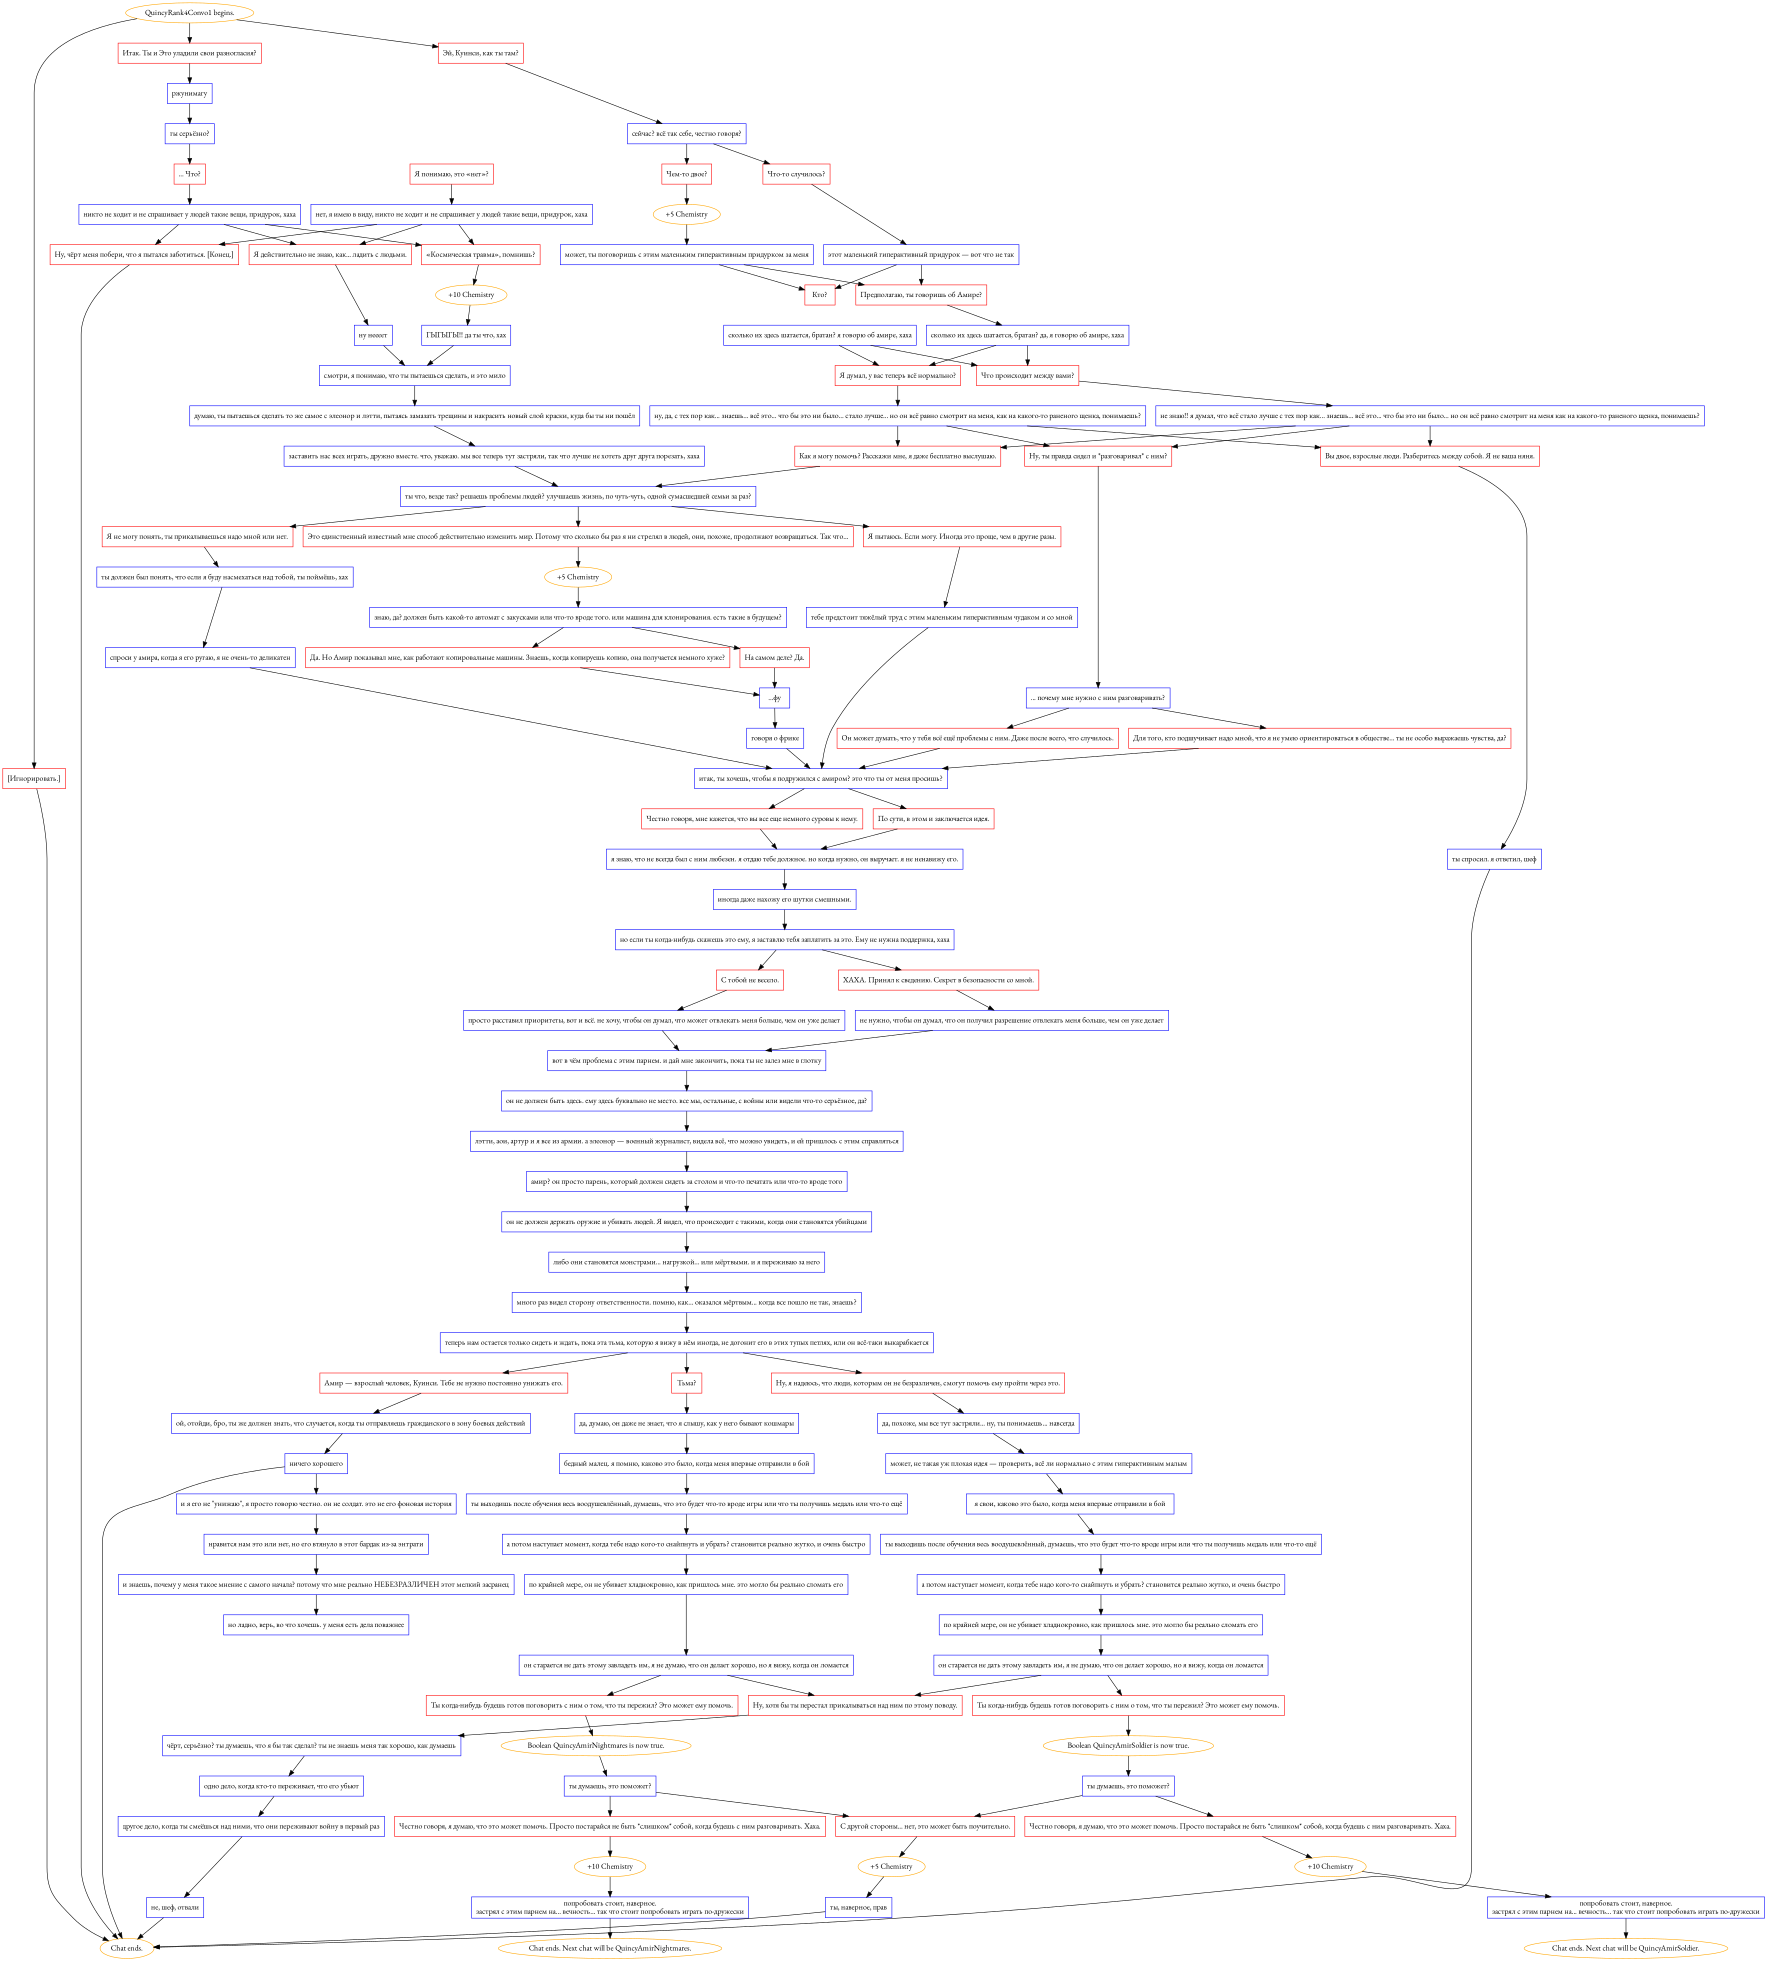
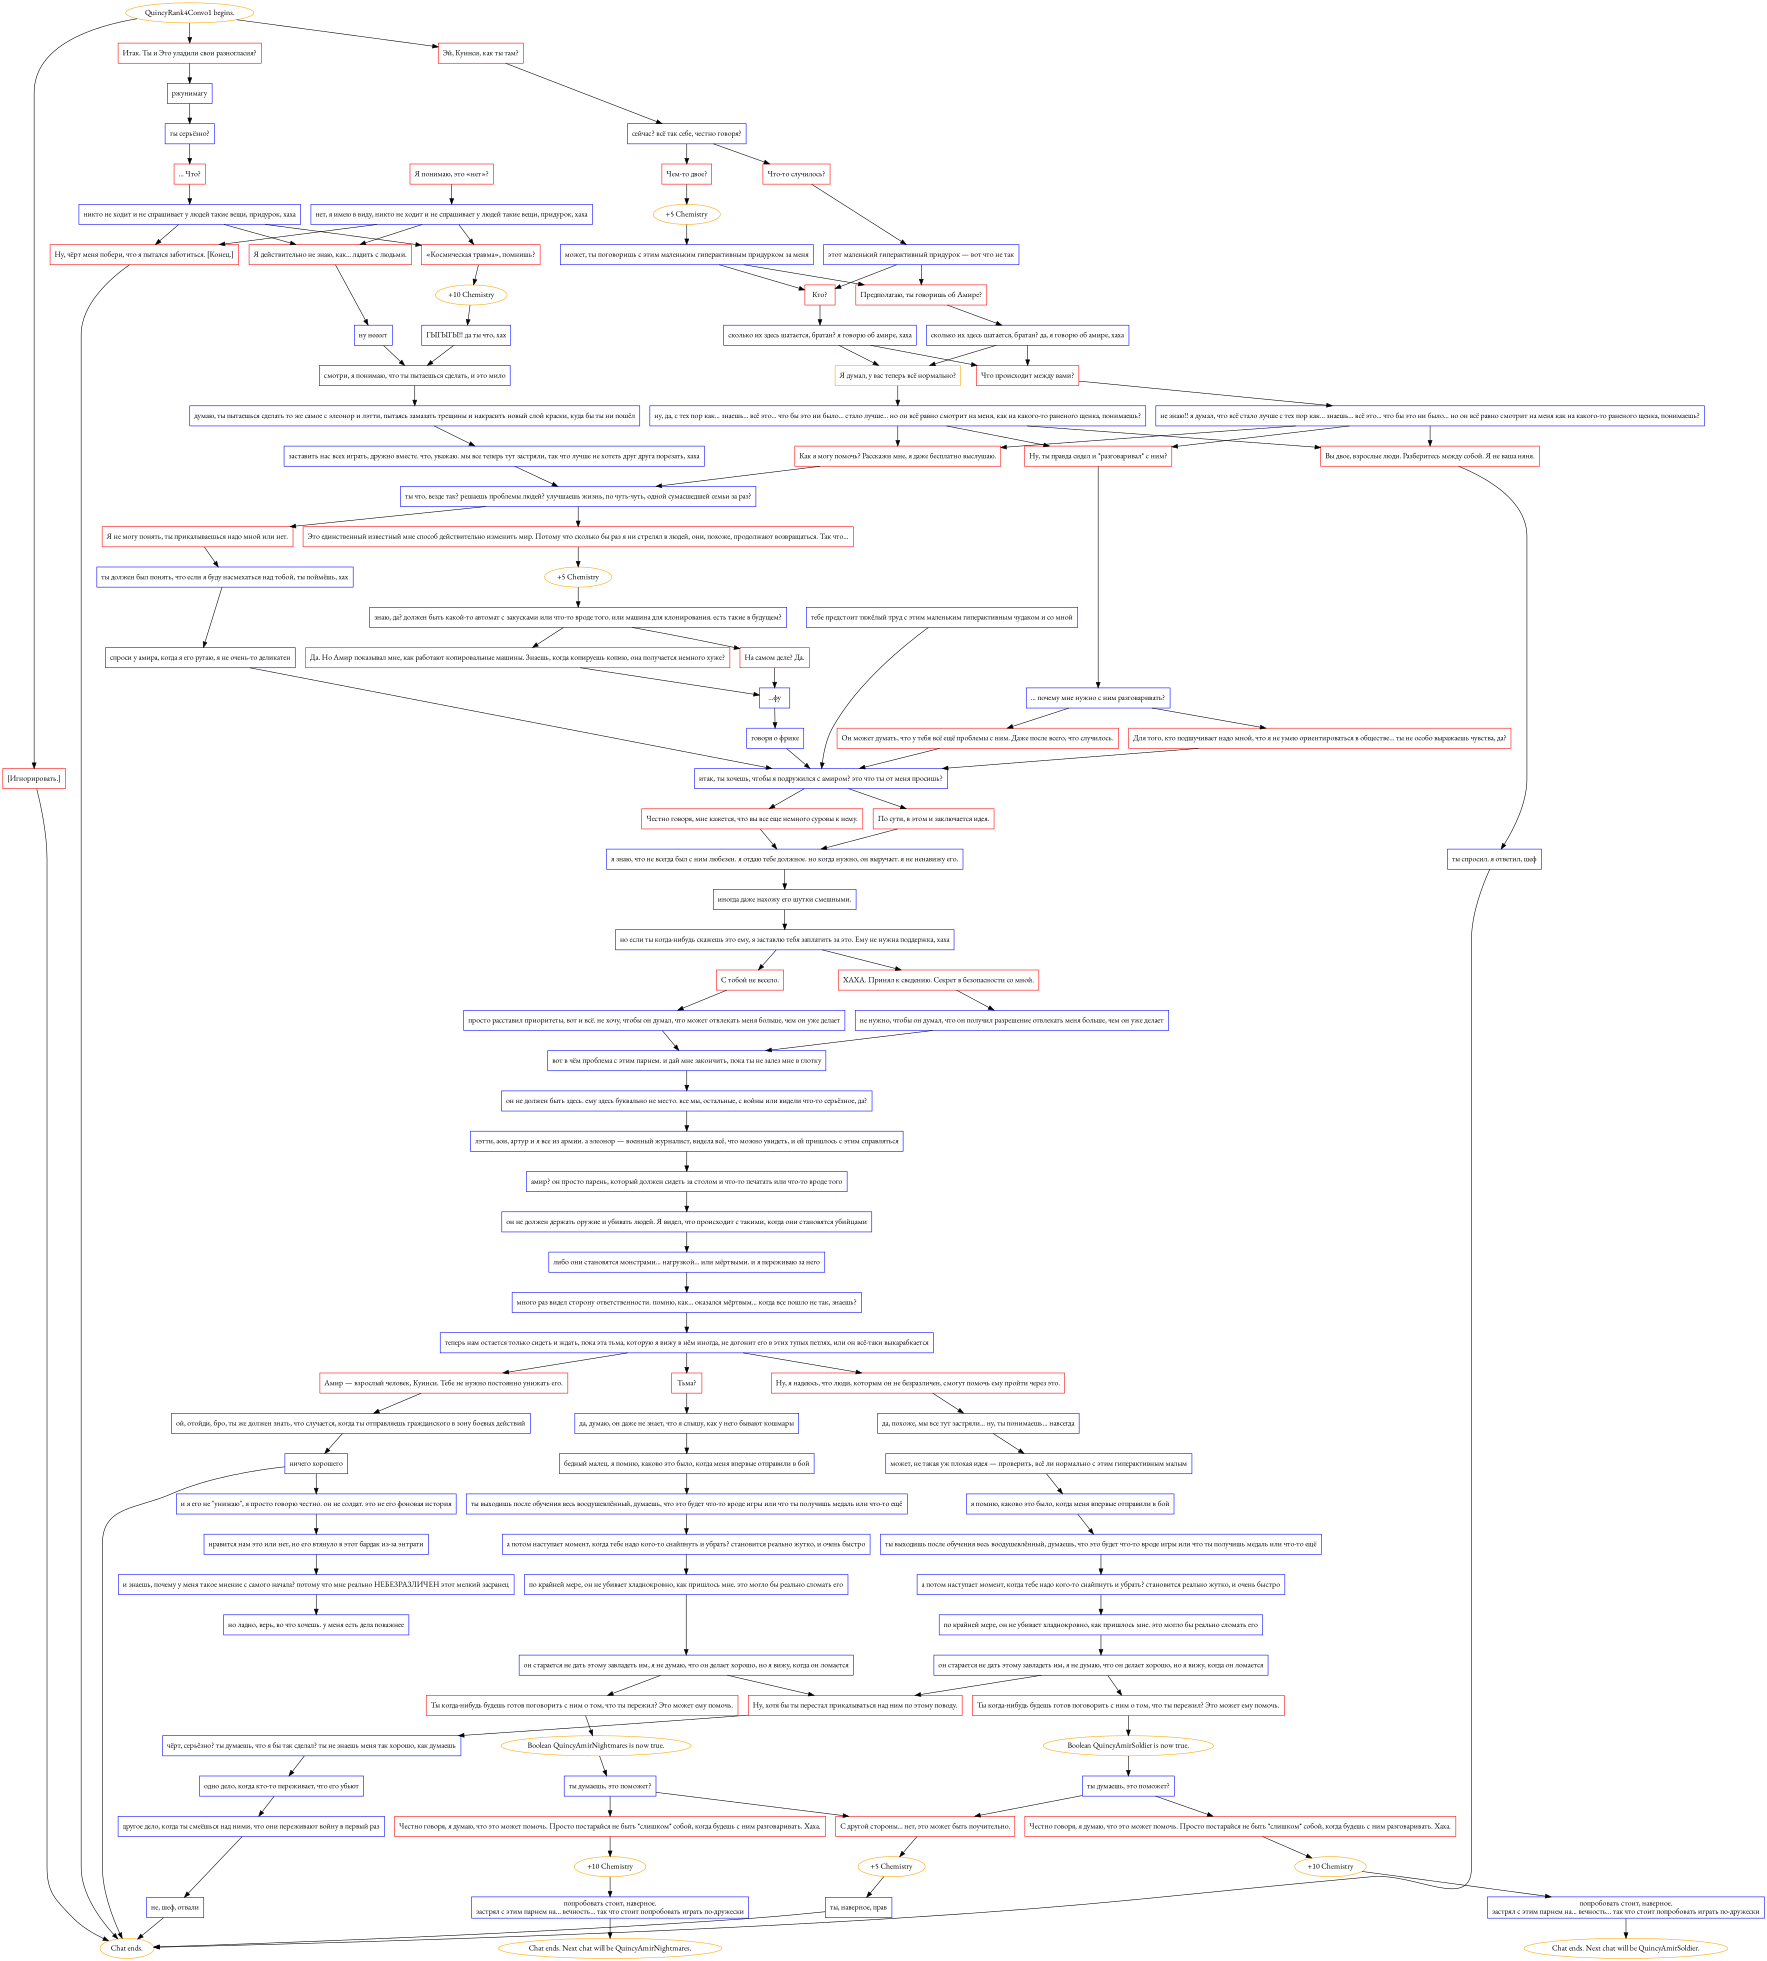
none -> (820, 312)
(898, 376) -> (898, 376)
(962, 537) -> none
(1070, 1504) -> (1070, 1504)
